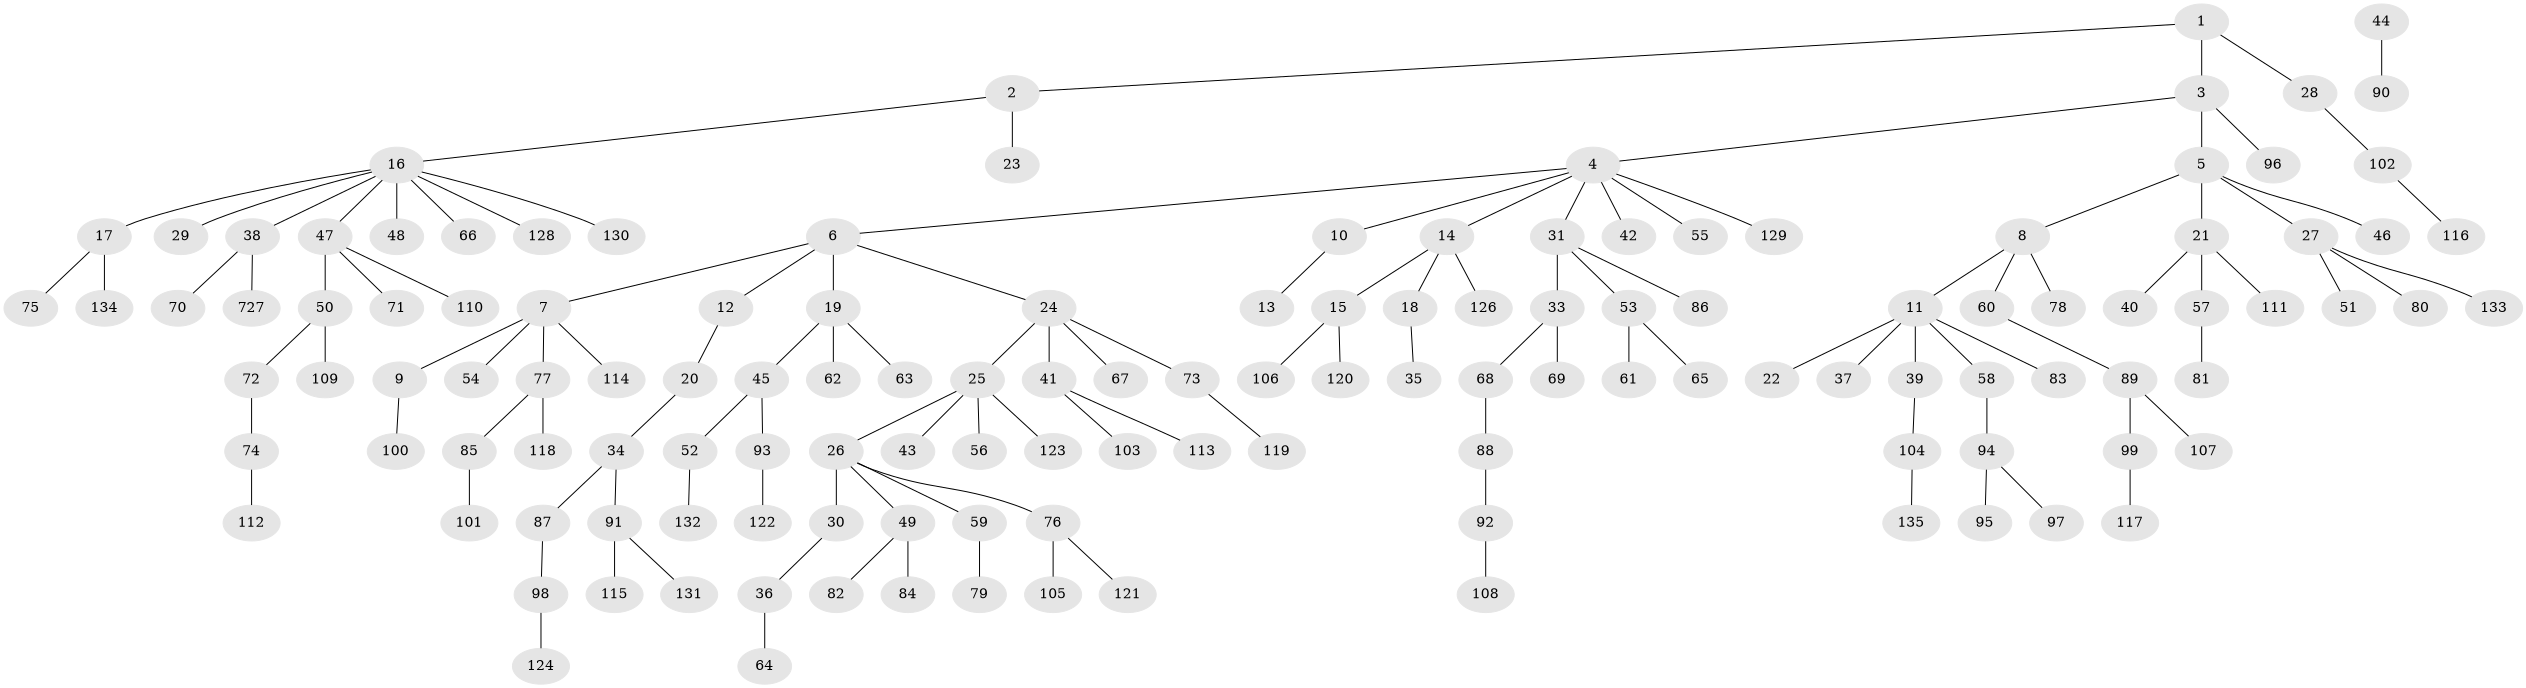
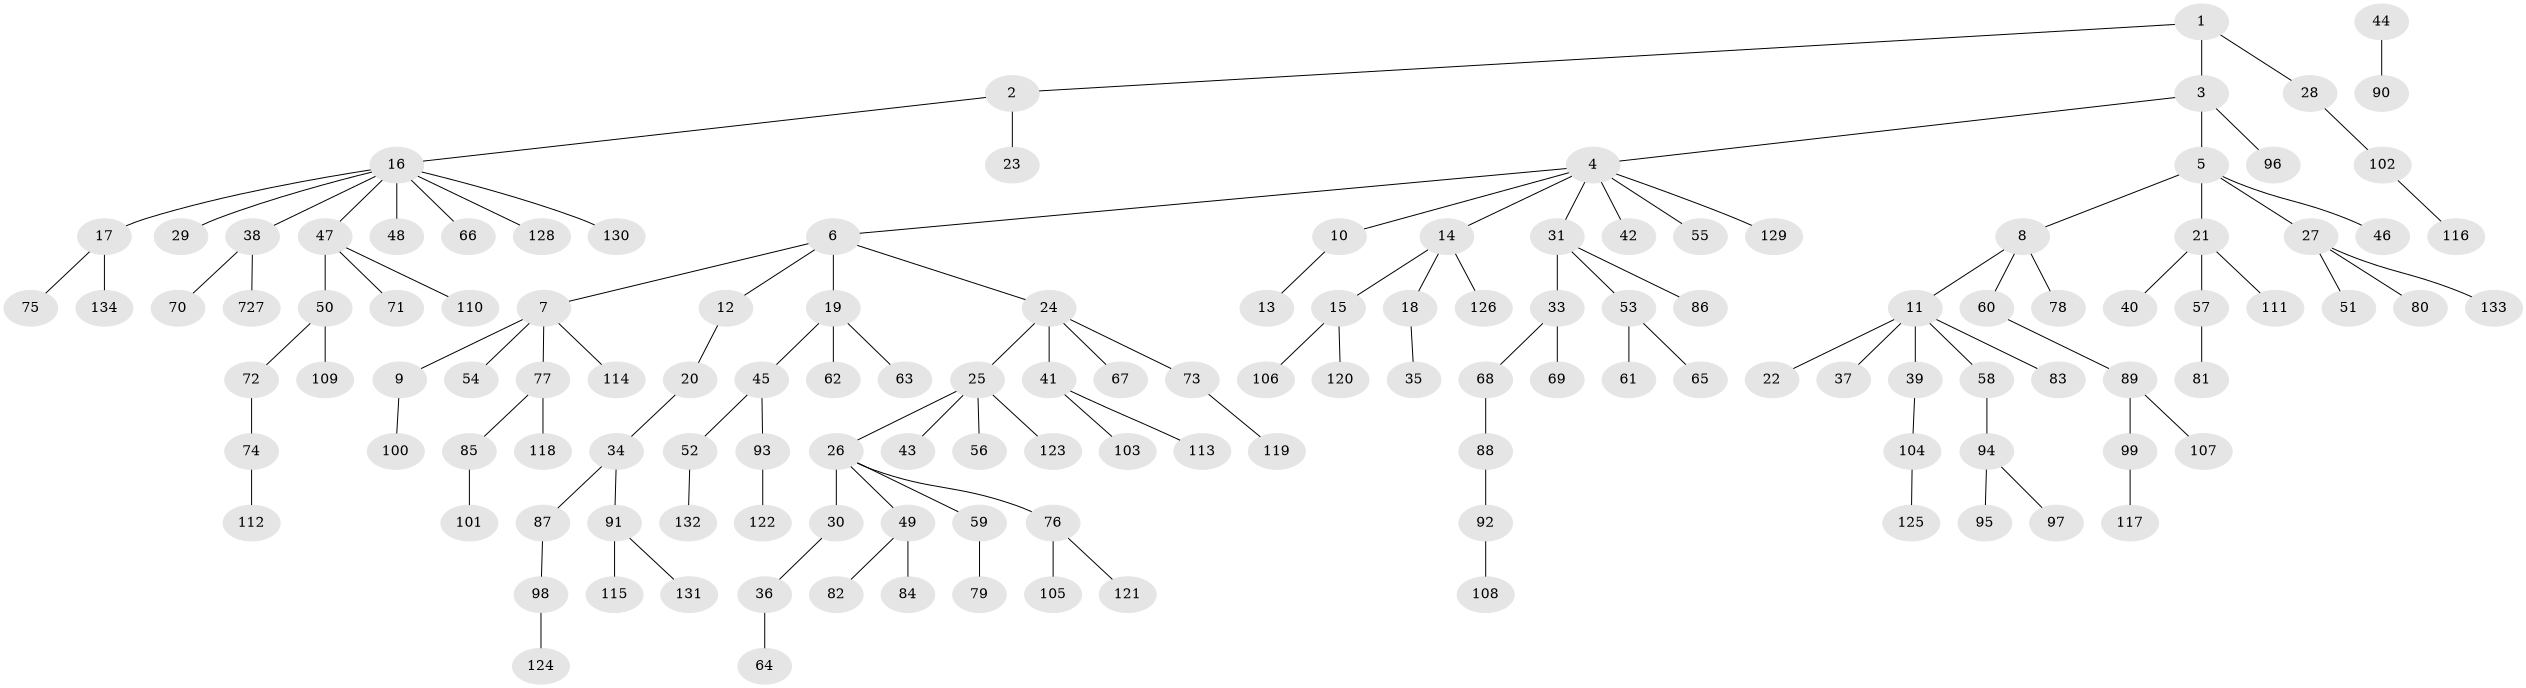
(1911, 523) -> (1911, 523)
